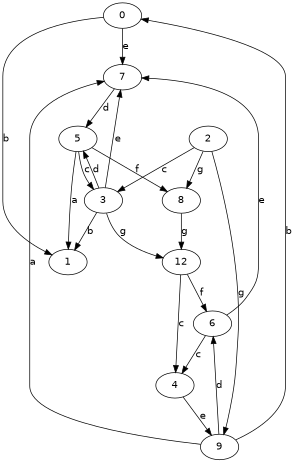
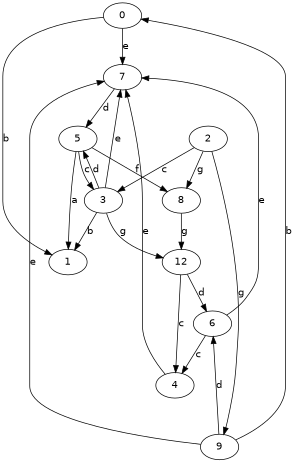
(33, 262) -> (33, 262)
(202, 293) -> (202, 293)
(195, 413) -> (142, 238)
